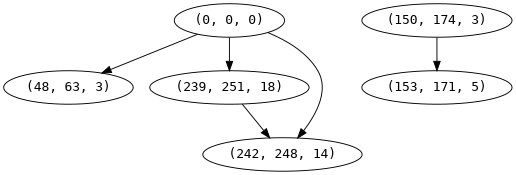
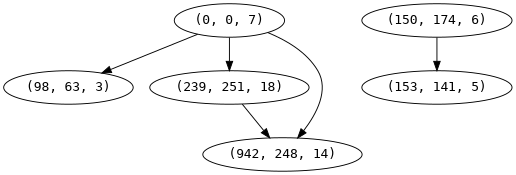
(229, 20) -> (229, 20)
(437, 20) -> (437, 20)
(68, 87) -> (68, 87)
(437, 87) -> (437, 87)
(282, 154) -> (282, 154)
